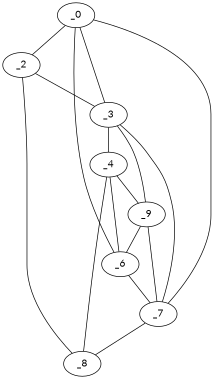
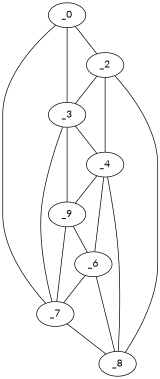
none -> (105, 115)
(78, 143) -> (105, 314)
